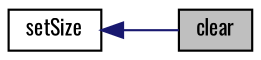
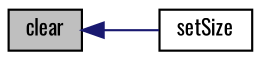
(151, 30) -> (131, 30)
